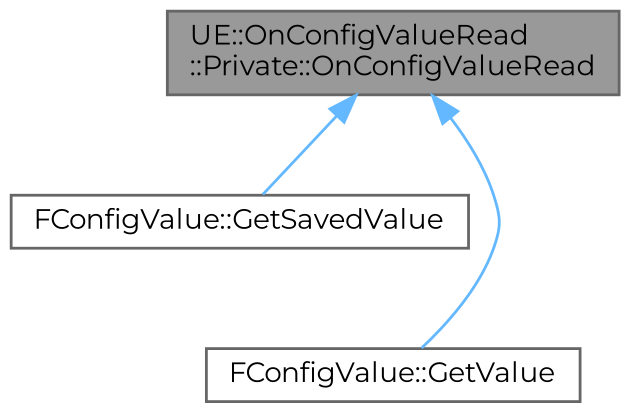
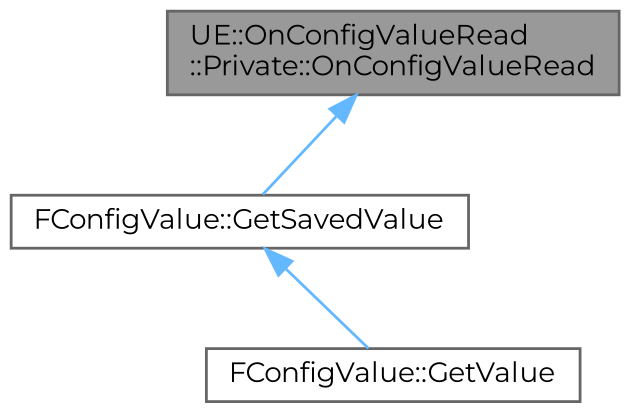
(497, 239) -> (327, 308)
